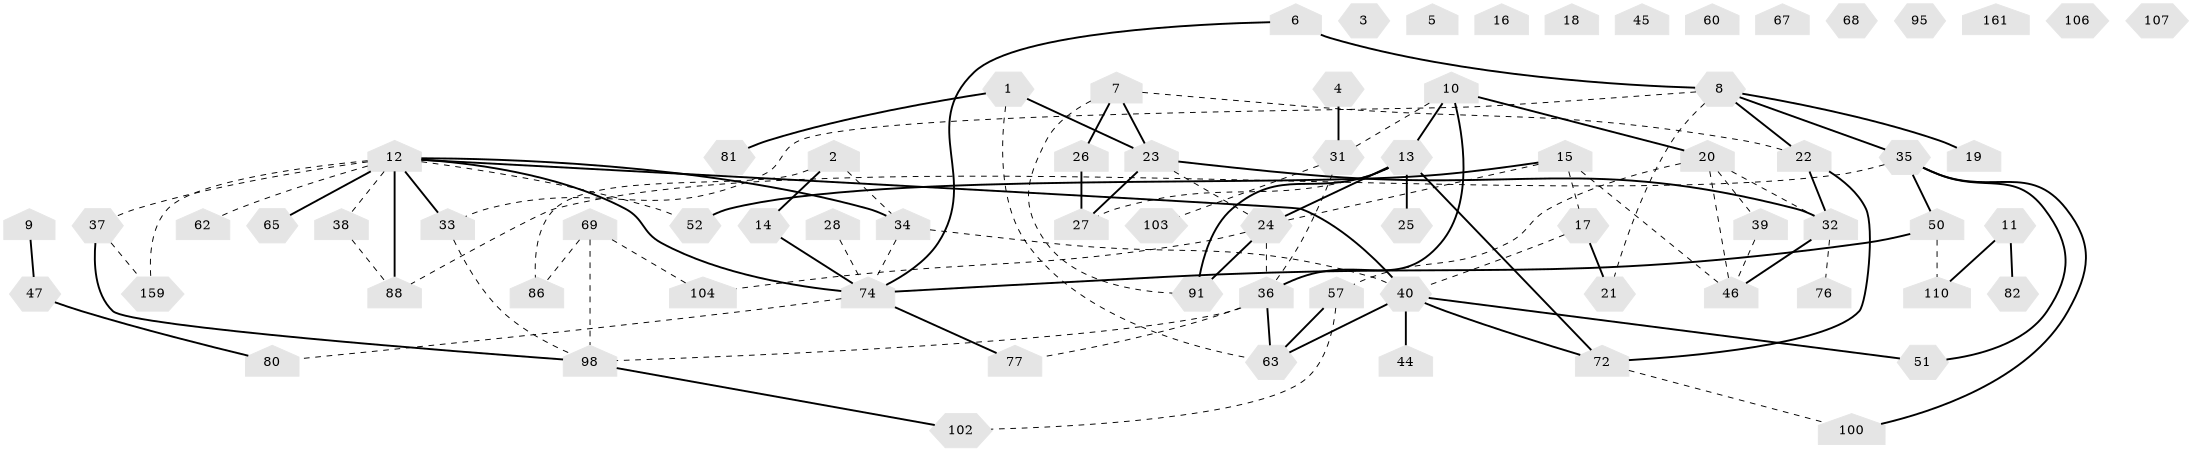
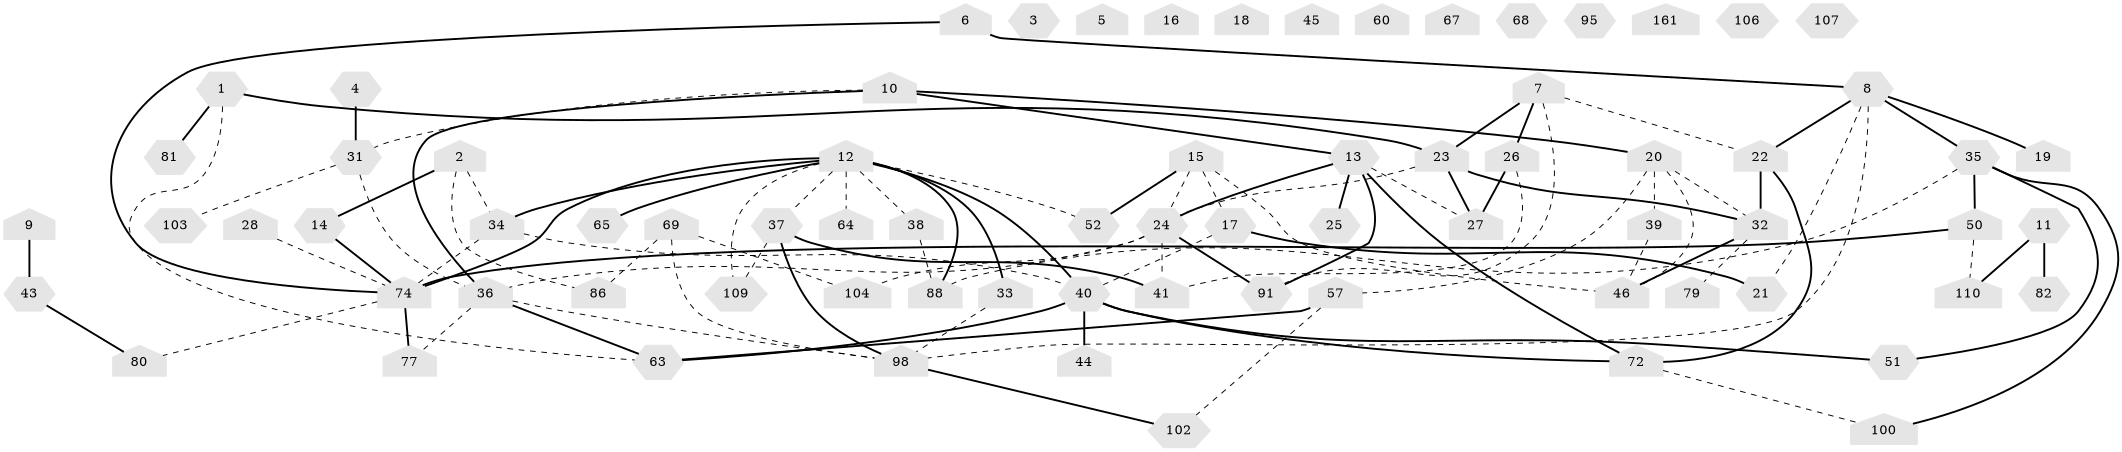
(1039, 117) -> (1639, 338)
(203, 226) -> (846, 226)
(35, 294) -> (29, 294)
(153, 294) -> (736, 294)
none -> (1162, 294)
(1824, 294) -> (1692, 294)
